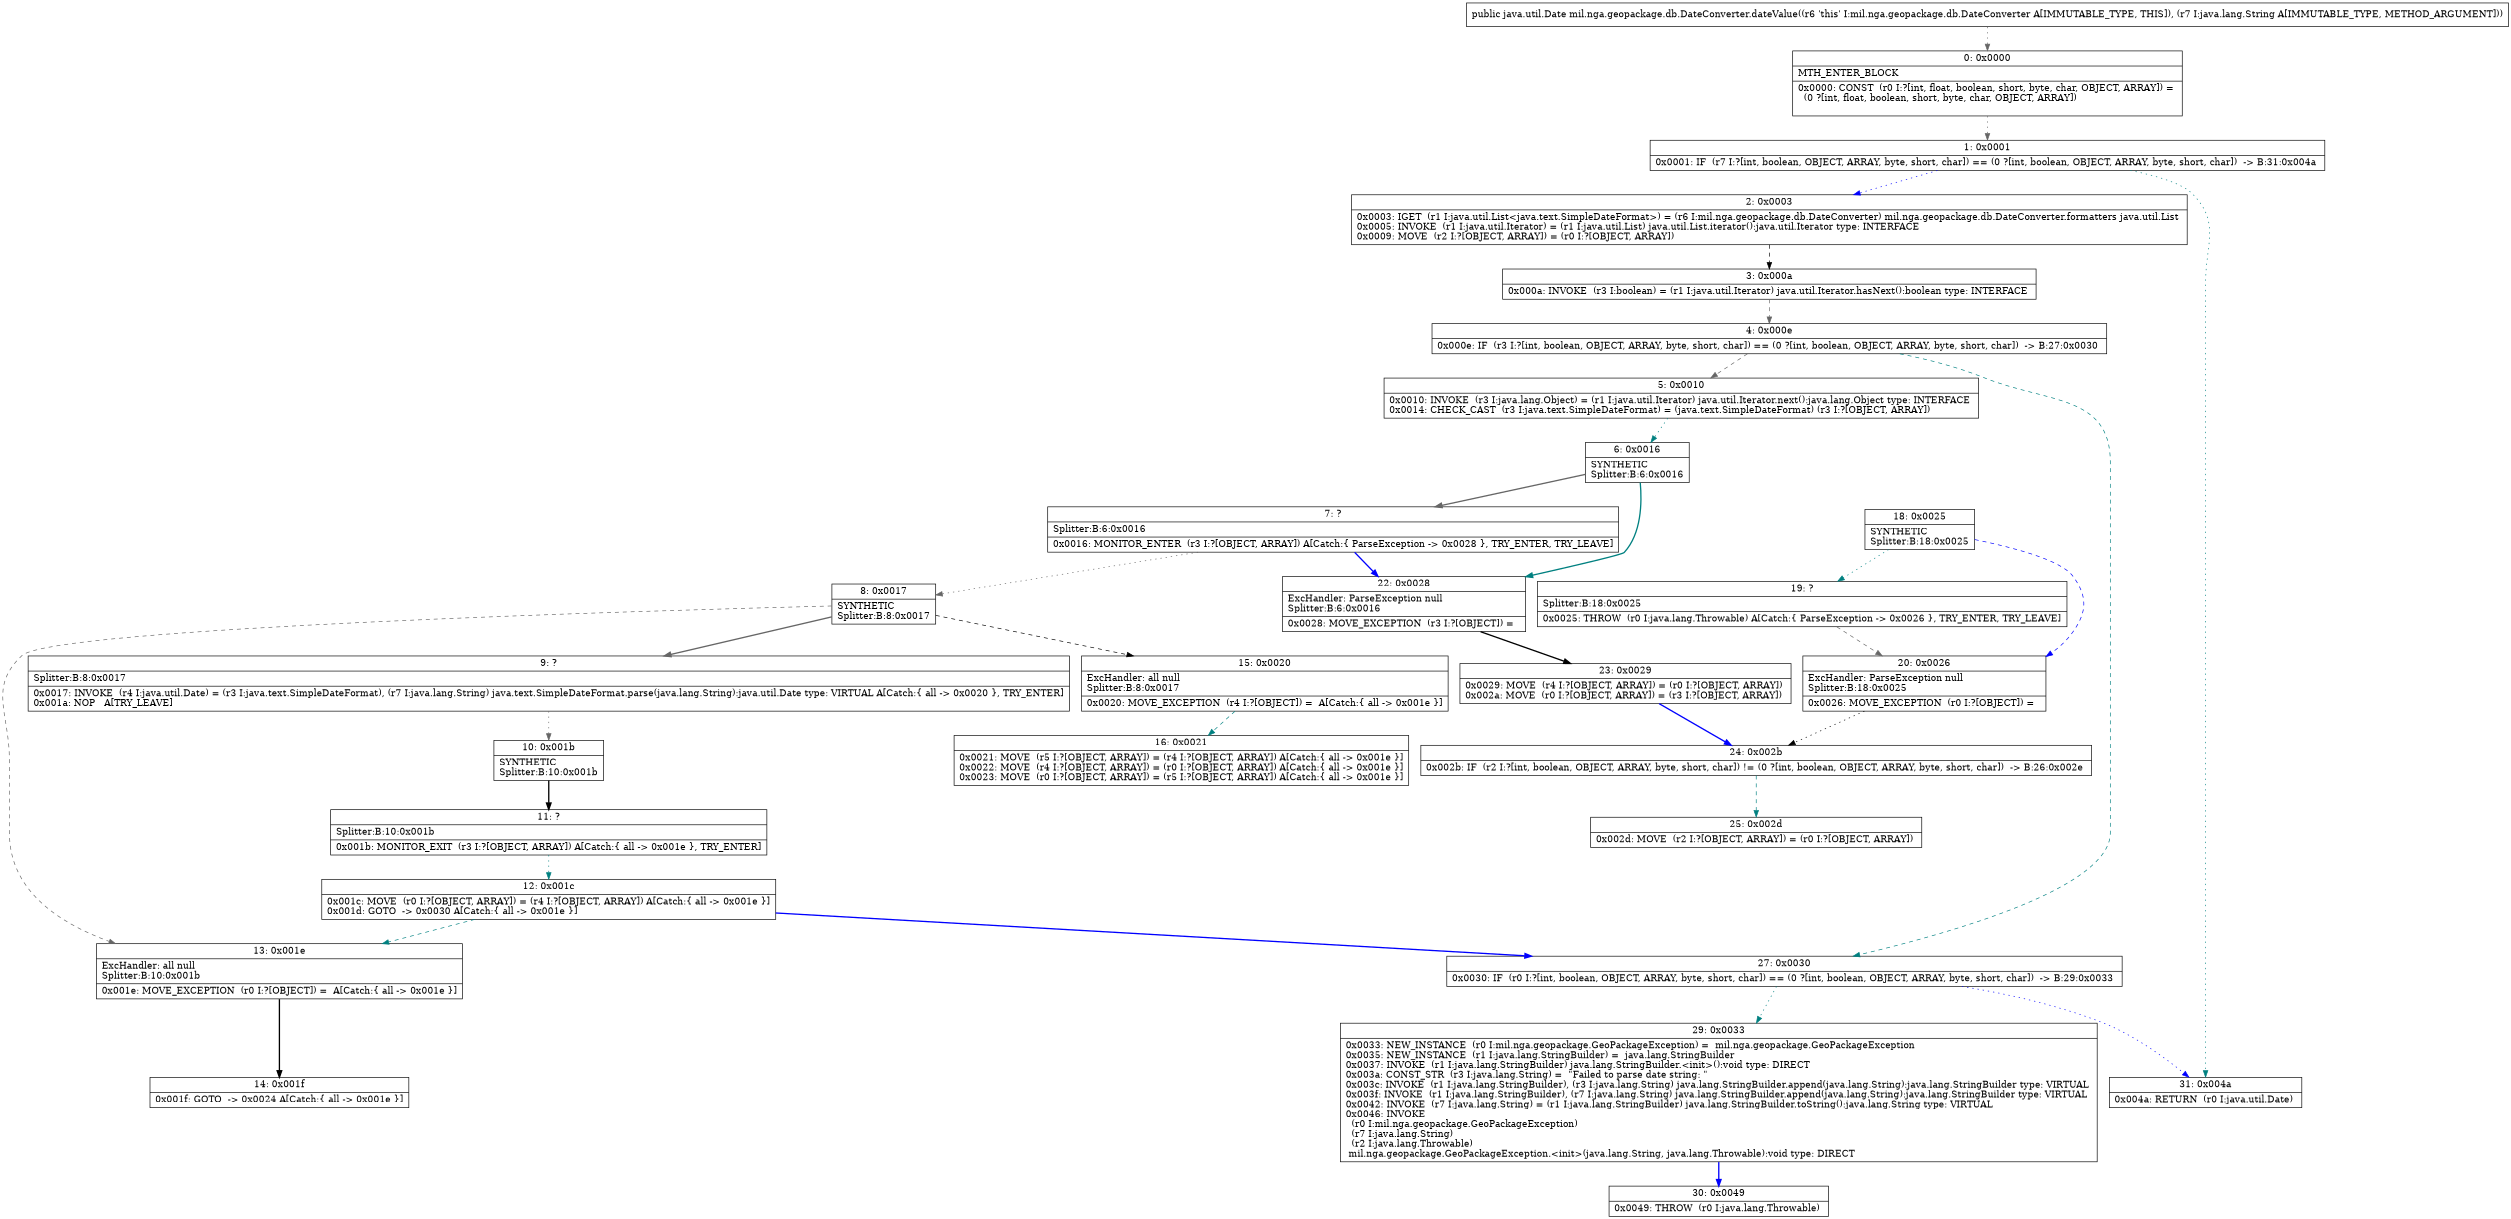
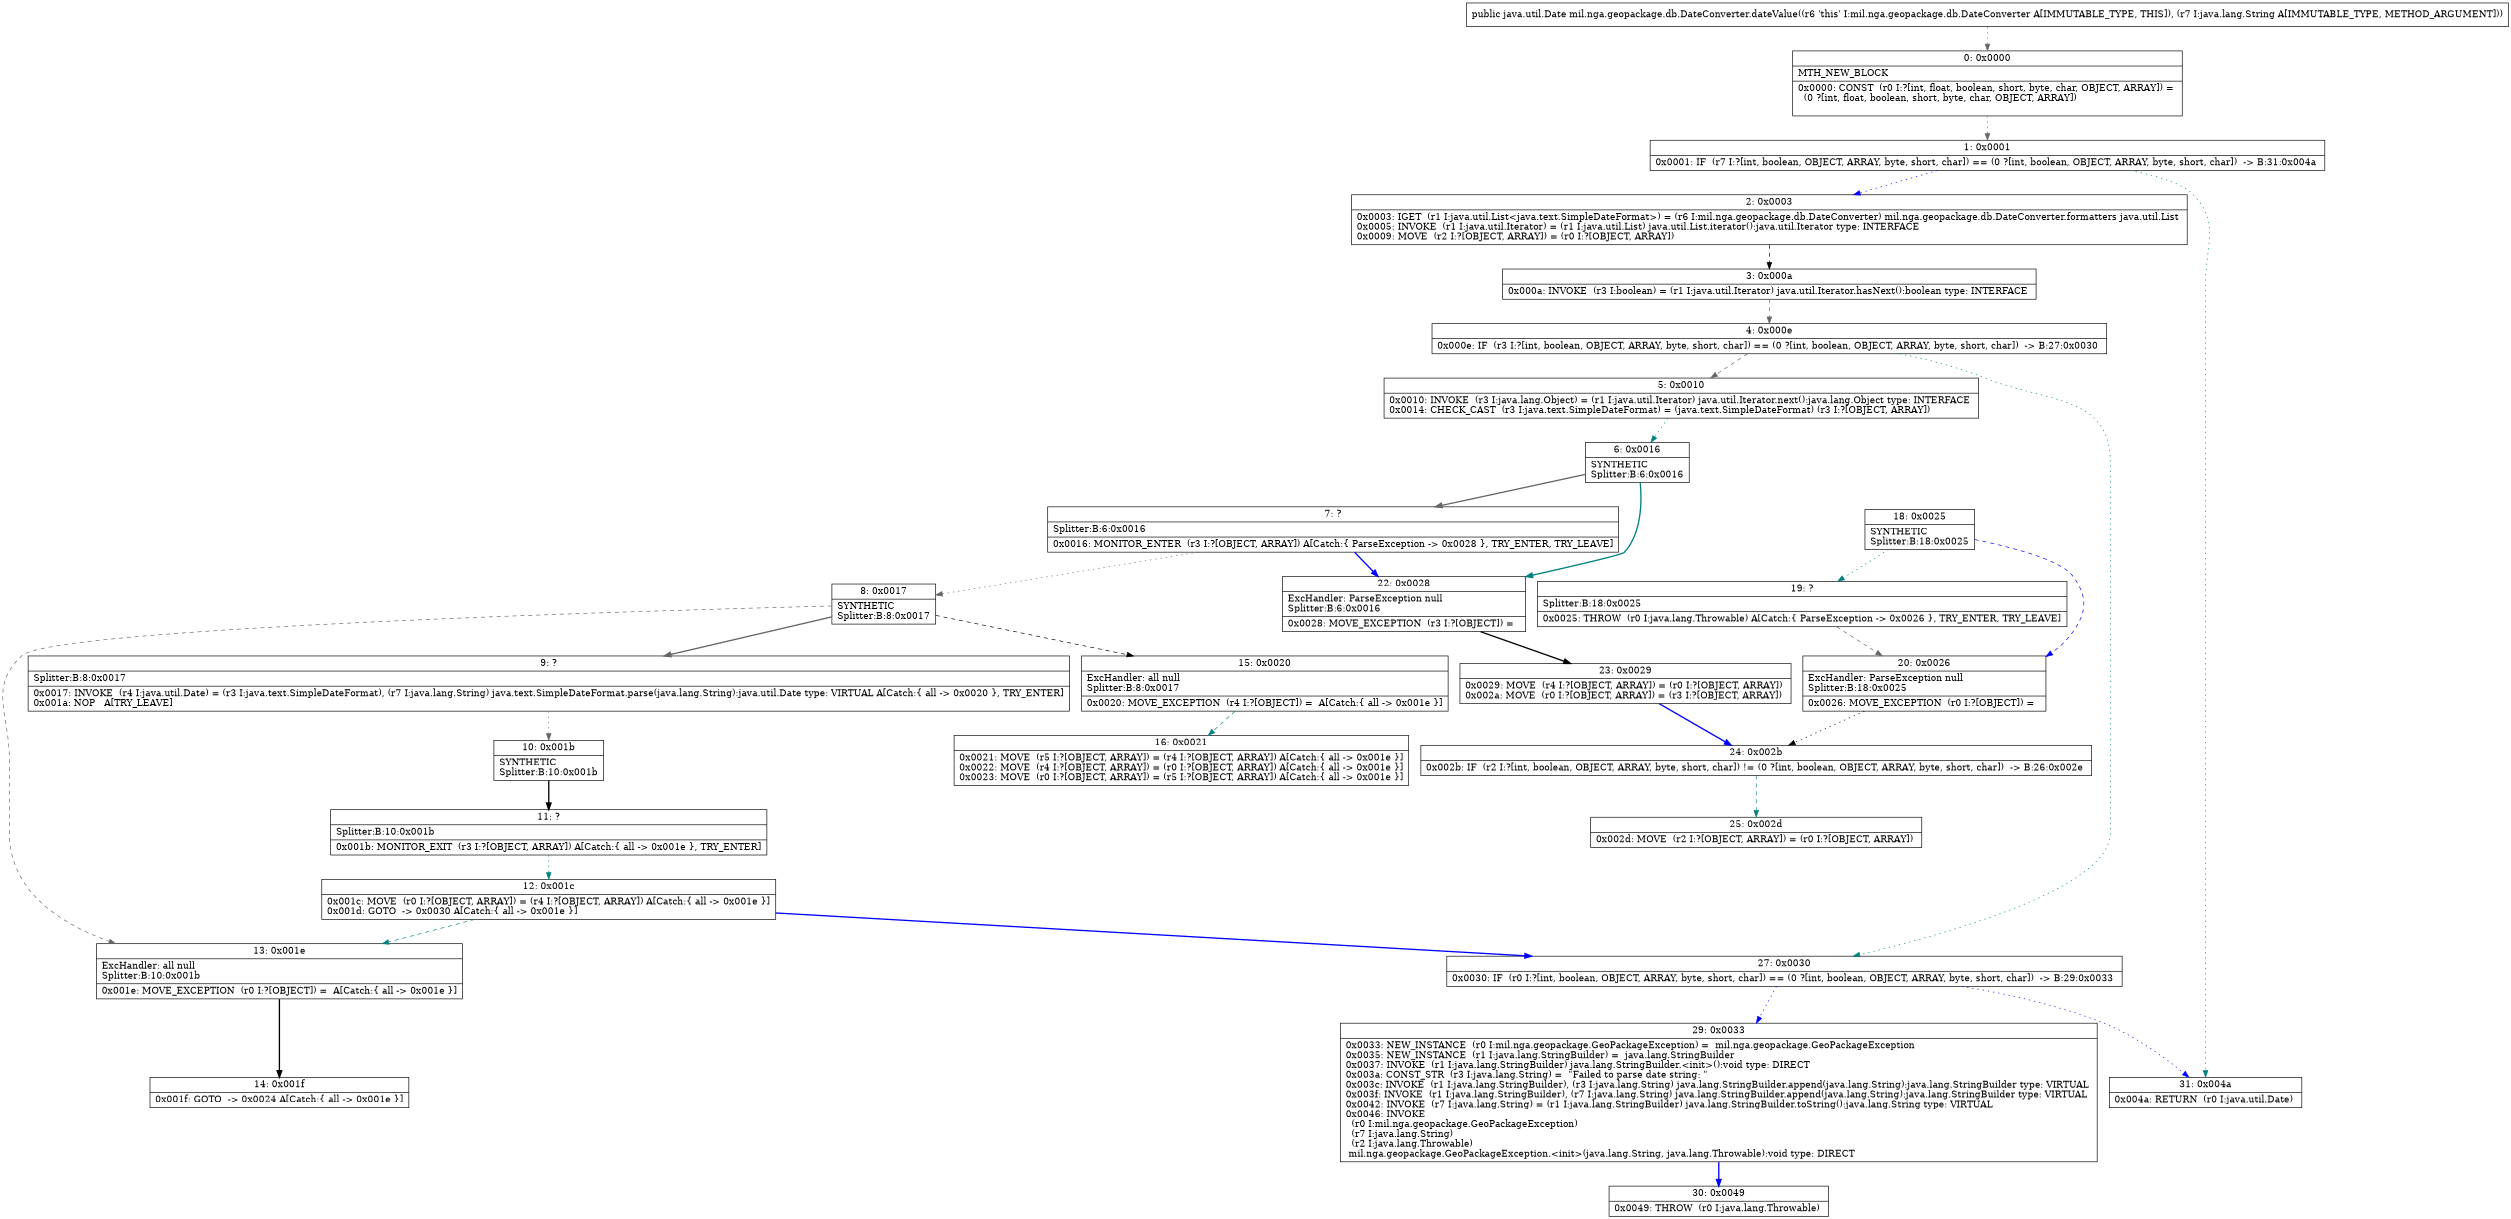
(1849, 73) -> (1843, 73)
(2110, 665) -> (2110, 665)
(1768, 1002) -> (1768, 1002)
